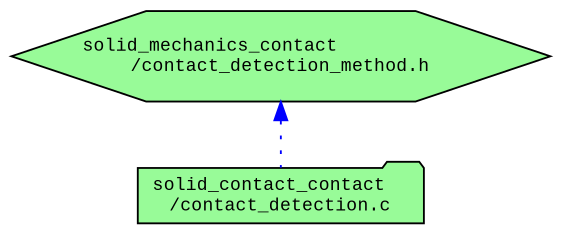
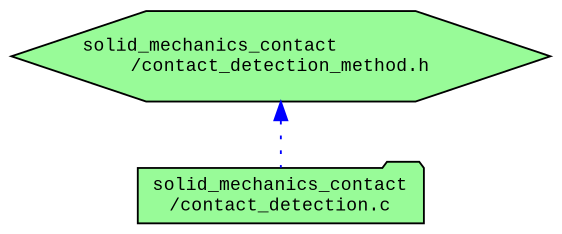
(281, 196) -> (281, 196)
